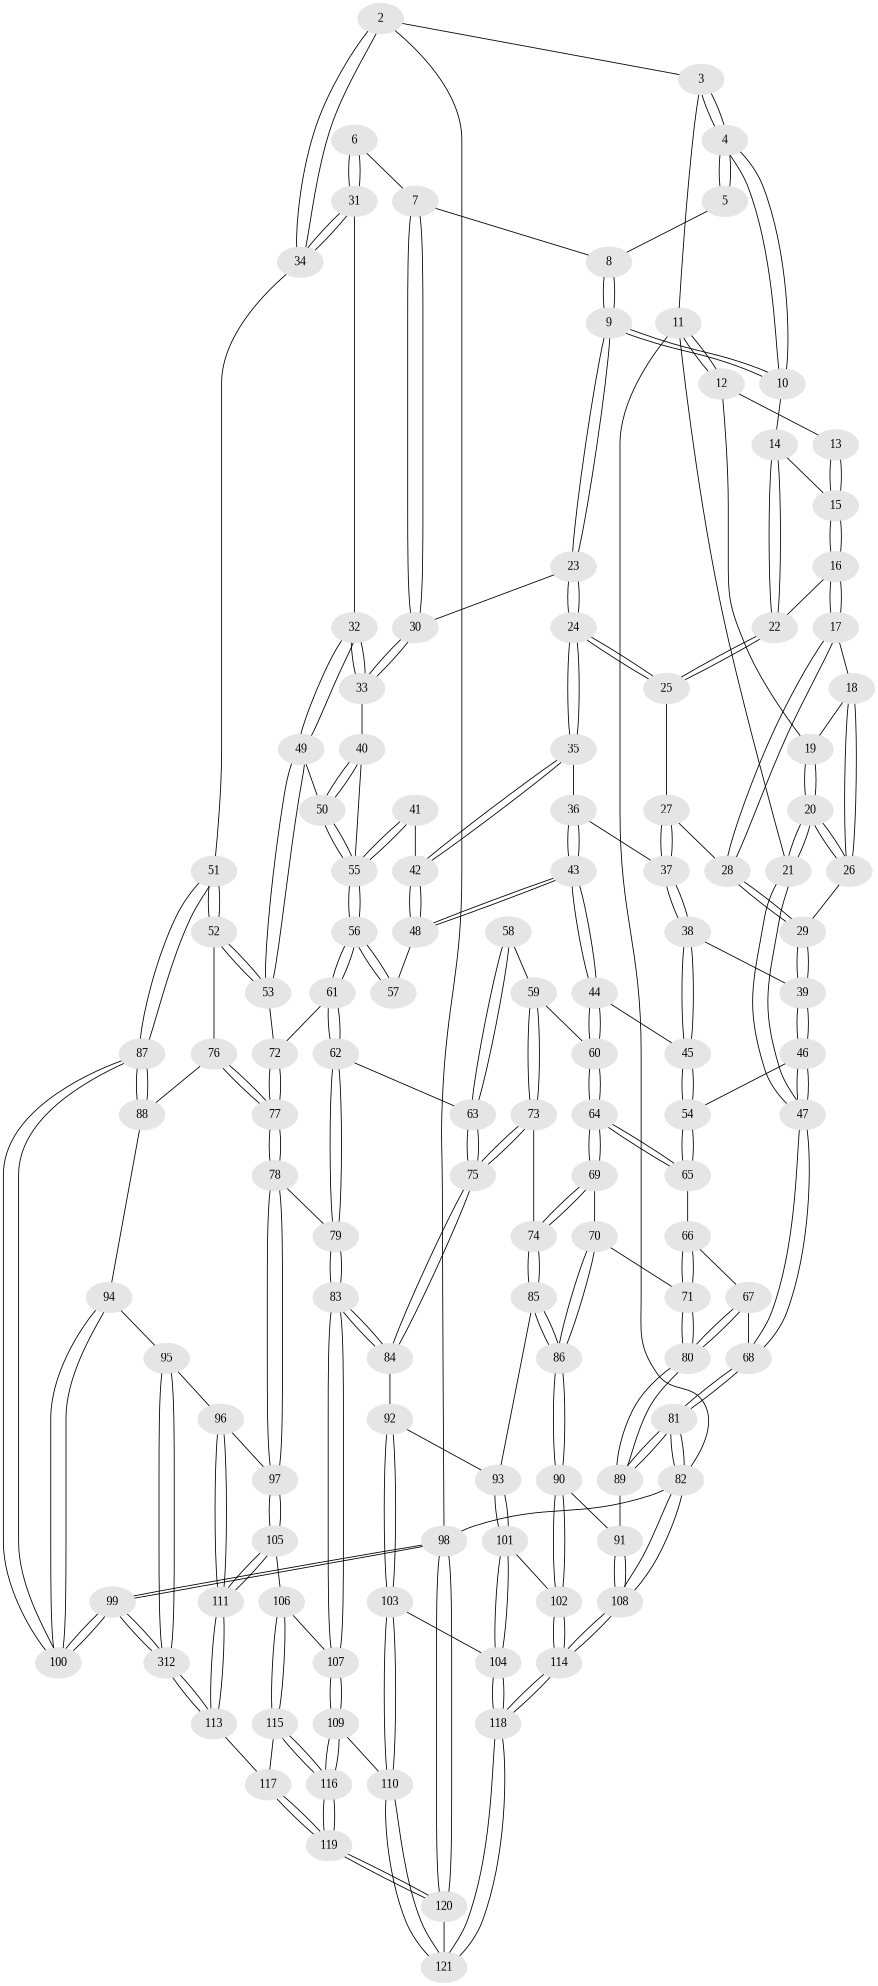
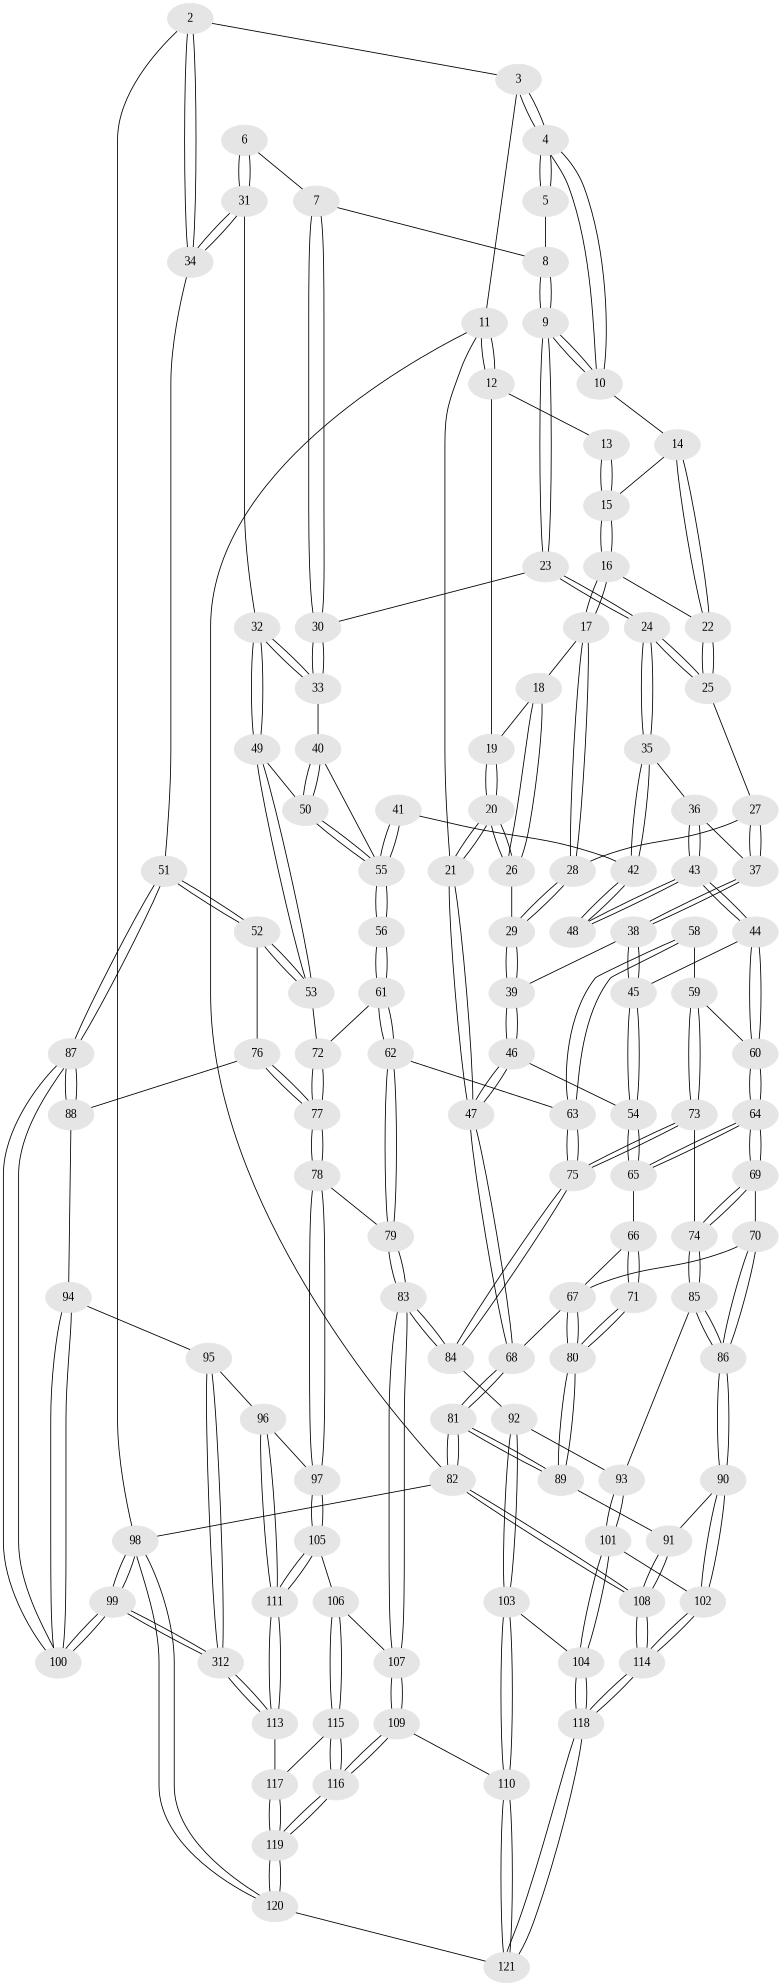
(393, 993) -> none
(635, 1263) -> (664, 1267)
